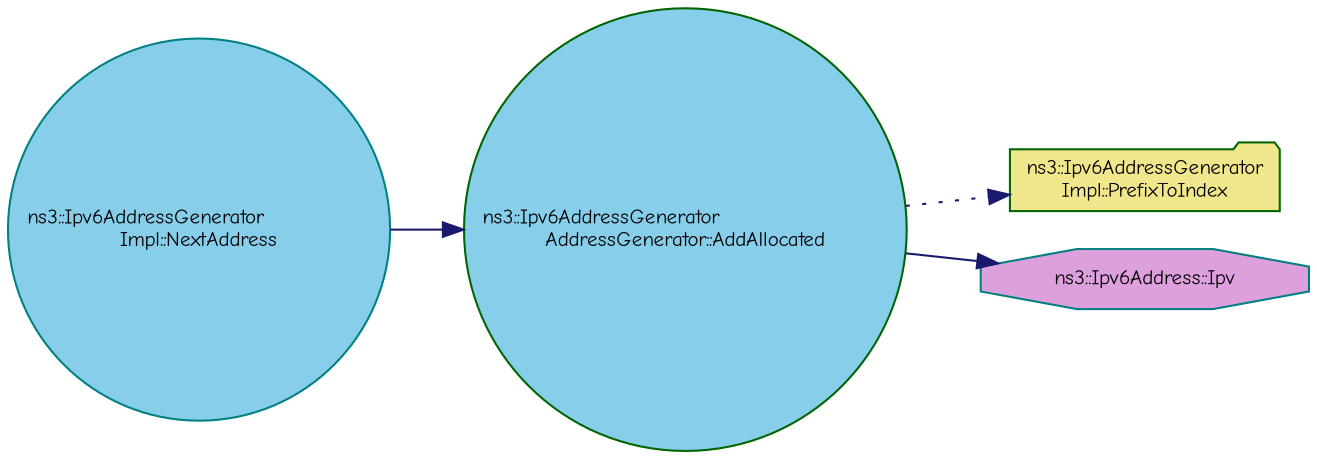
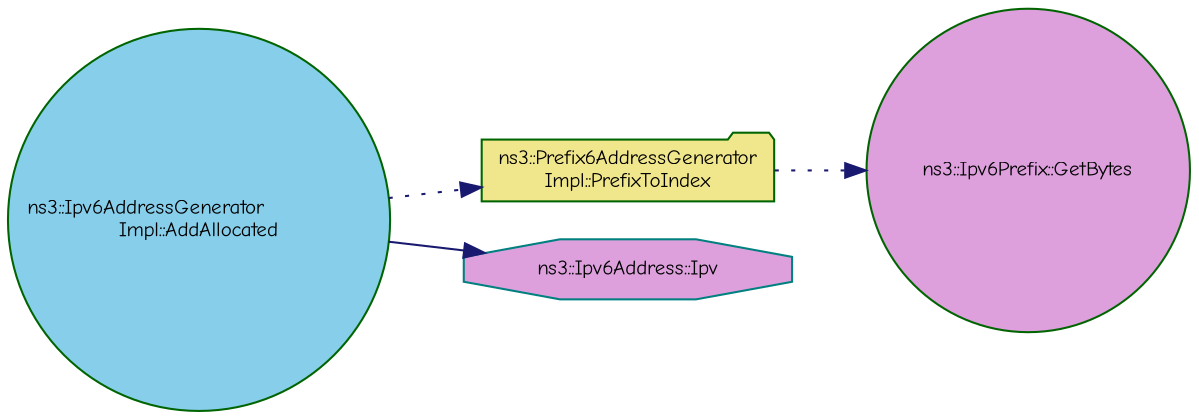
none -> (1028, 170)
(1145, 180) -> (628, 170)
(199, 230) -> none
(685, 230) -> (199, 220)
